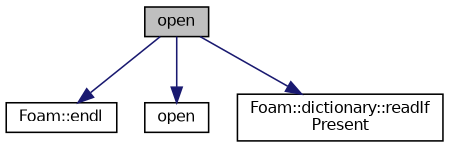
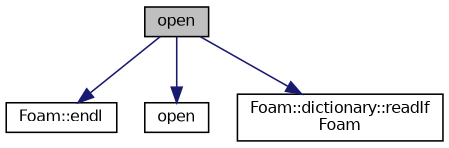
(340, 118) -> (340, 118)
